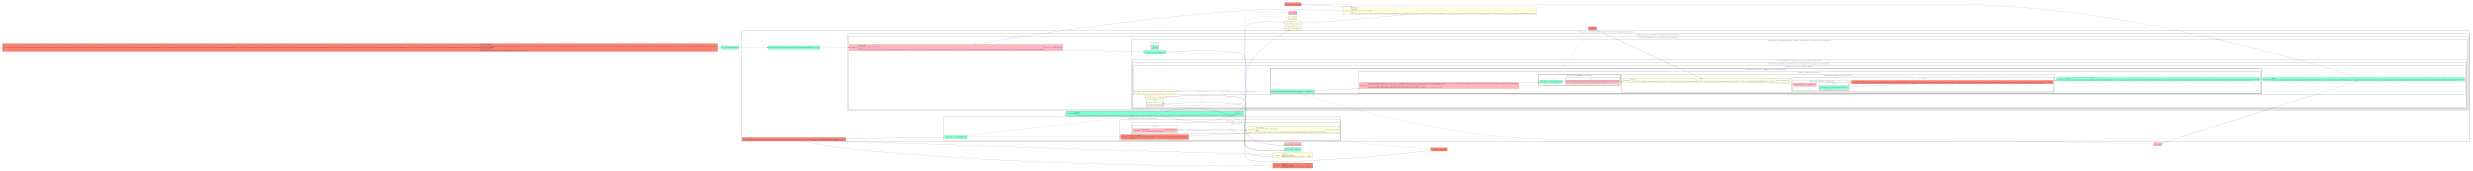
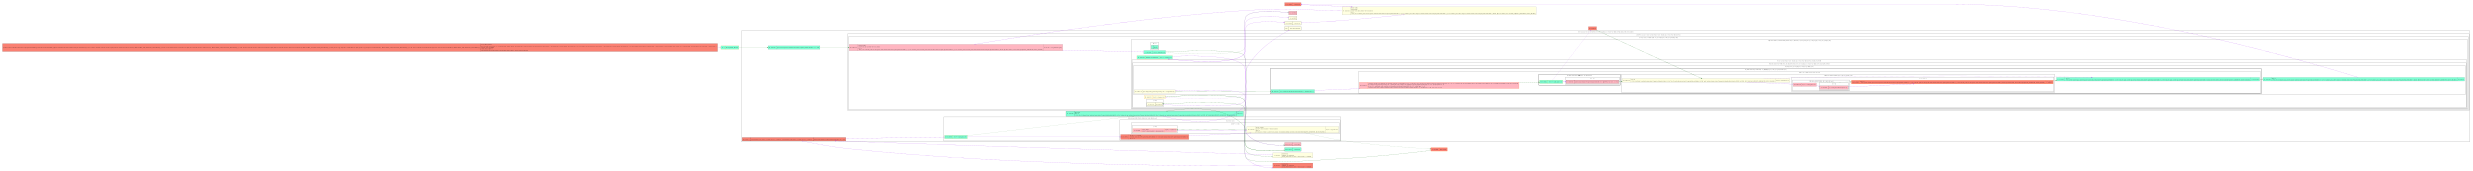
none -> (1155, 57)
(1834, 88) -> (1834, 88)
(2158, 144) -> none
